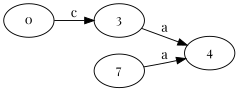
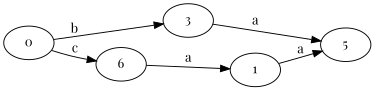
(74, 14) -> (75, 29)
(210, 53) -> (346, 45)
none -> (121, 64)
(119, 71) -> (255, 70)
